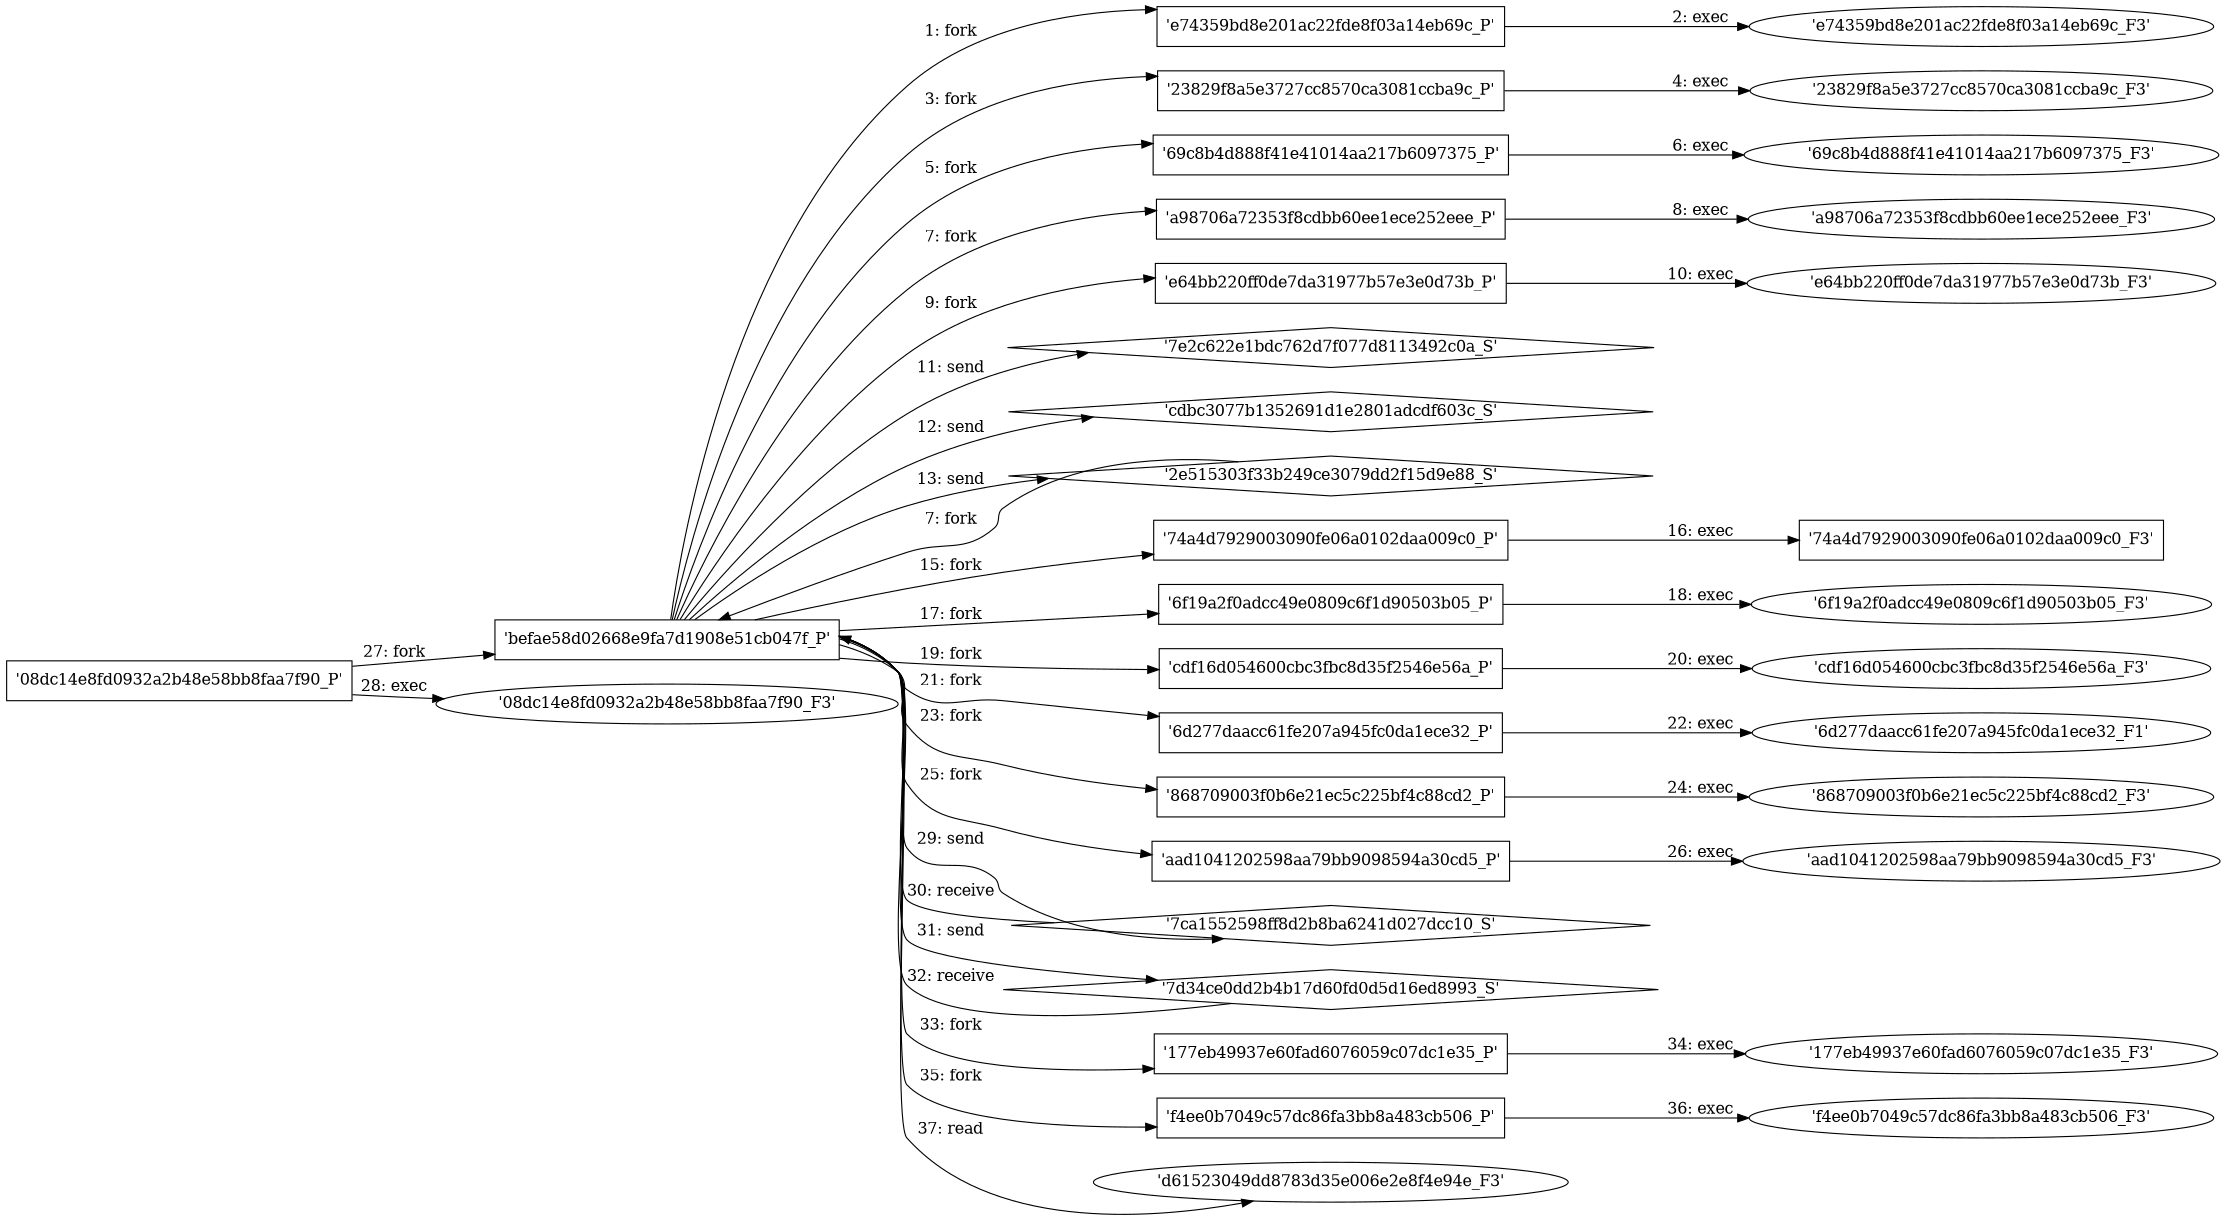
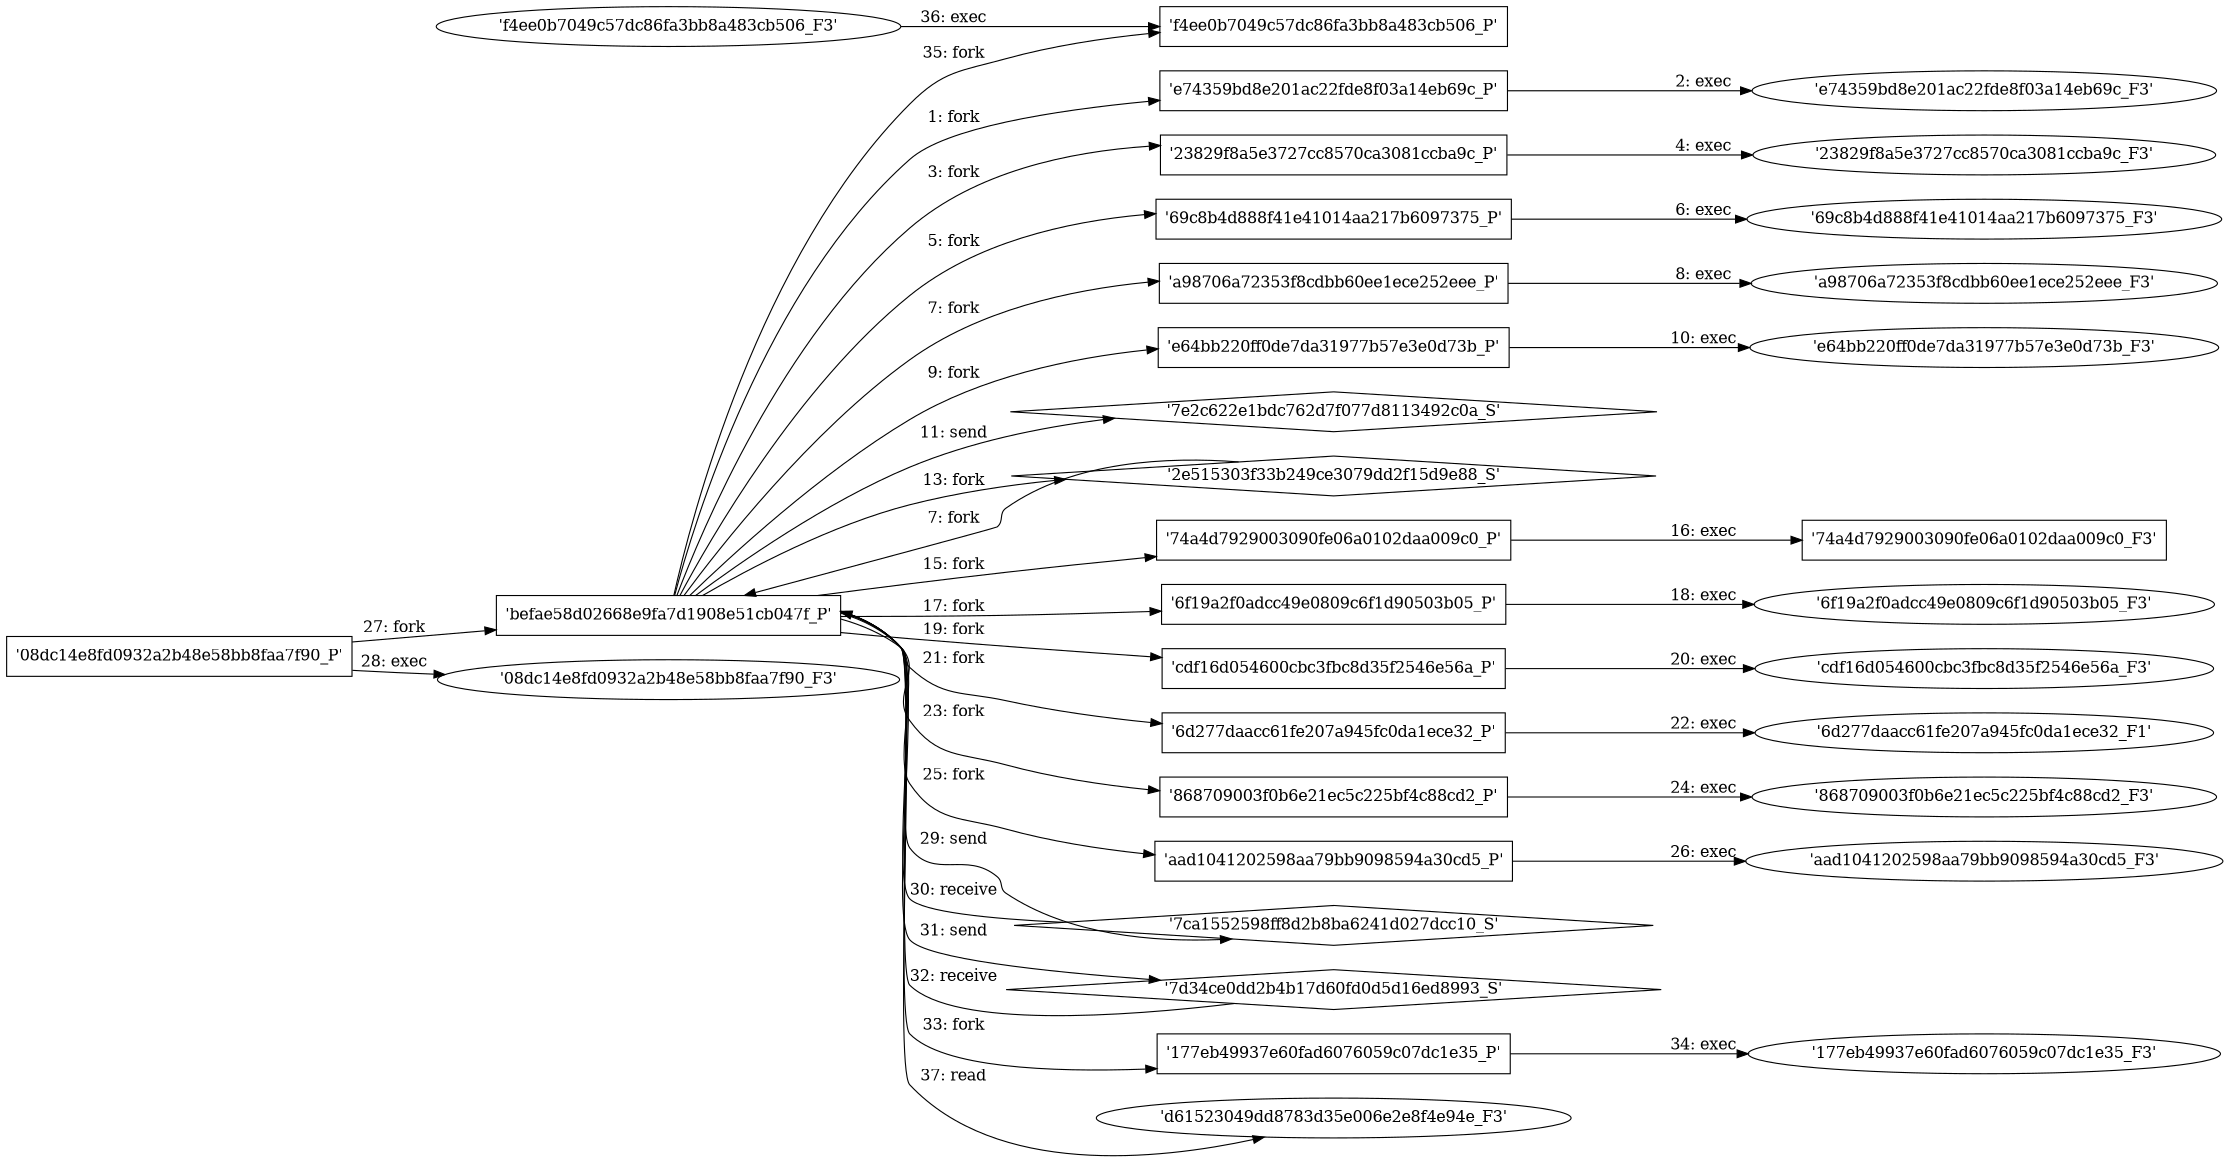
(1331, 412) -> none
(951, 480) -> (953, 481)
(1621, 1118) -> (1025, 27)
